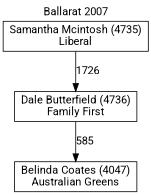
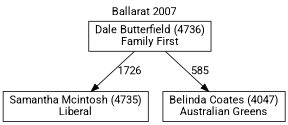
(76, 67) -> (116, 69)
